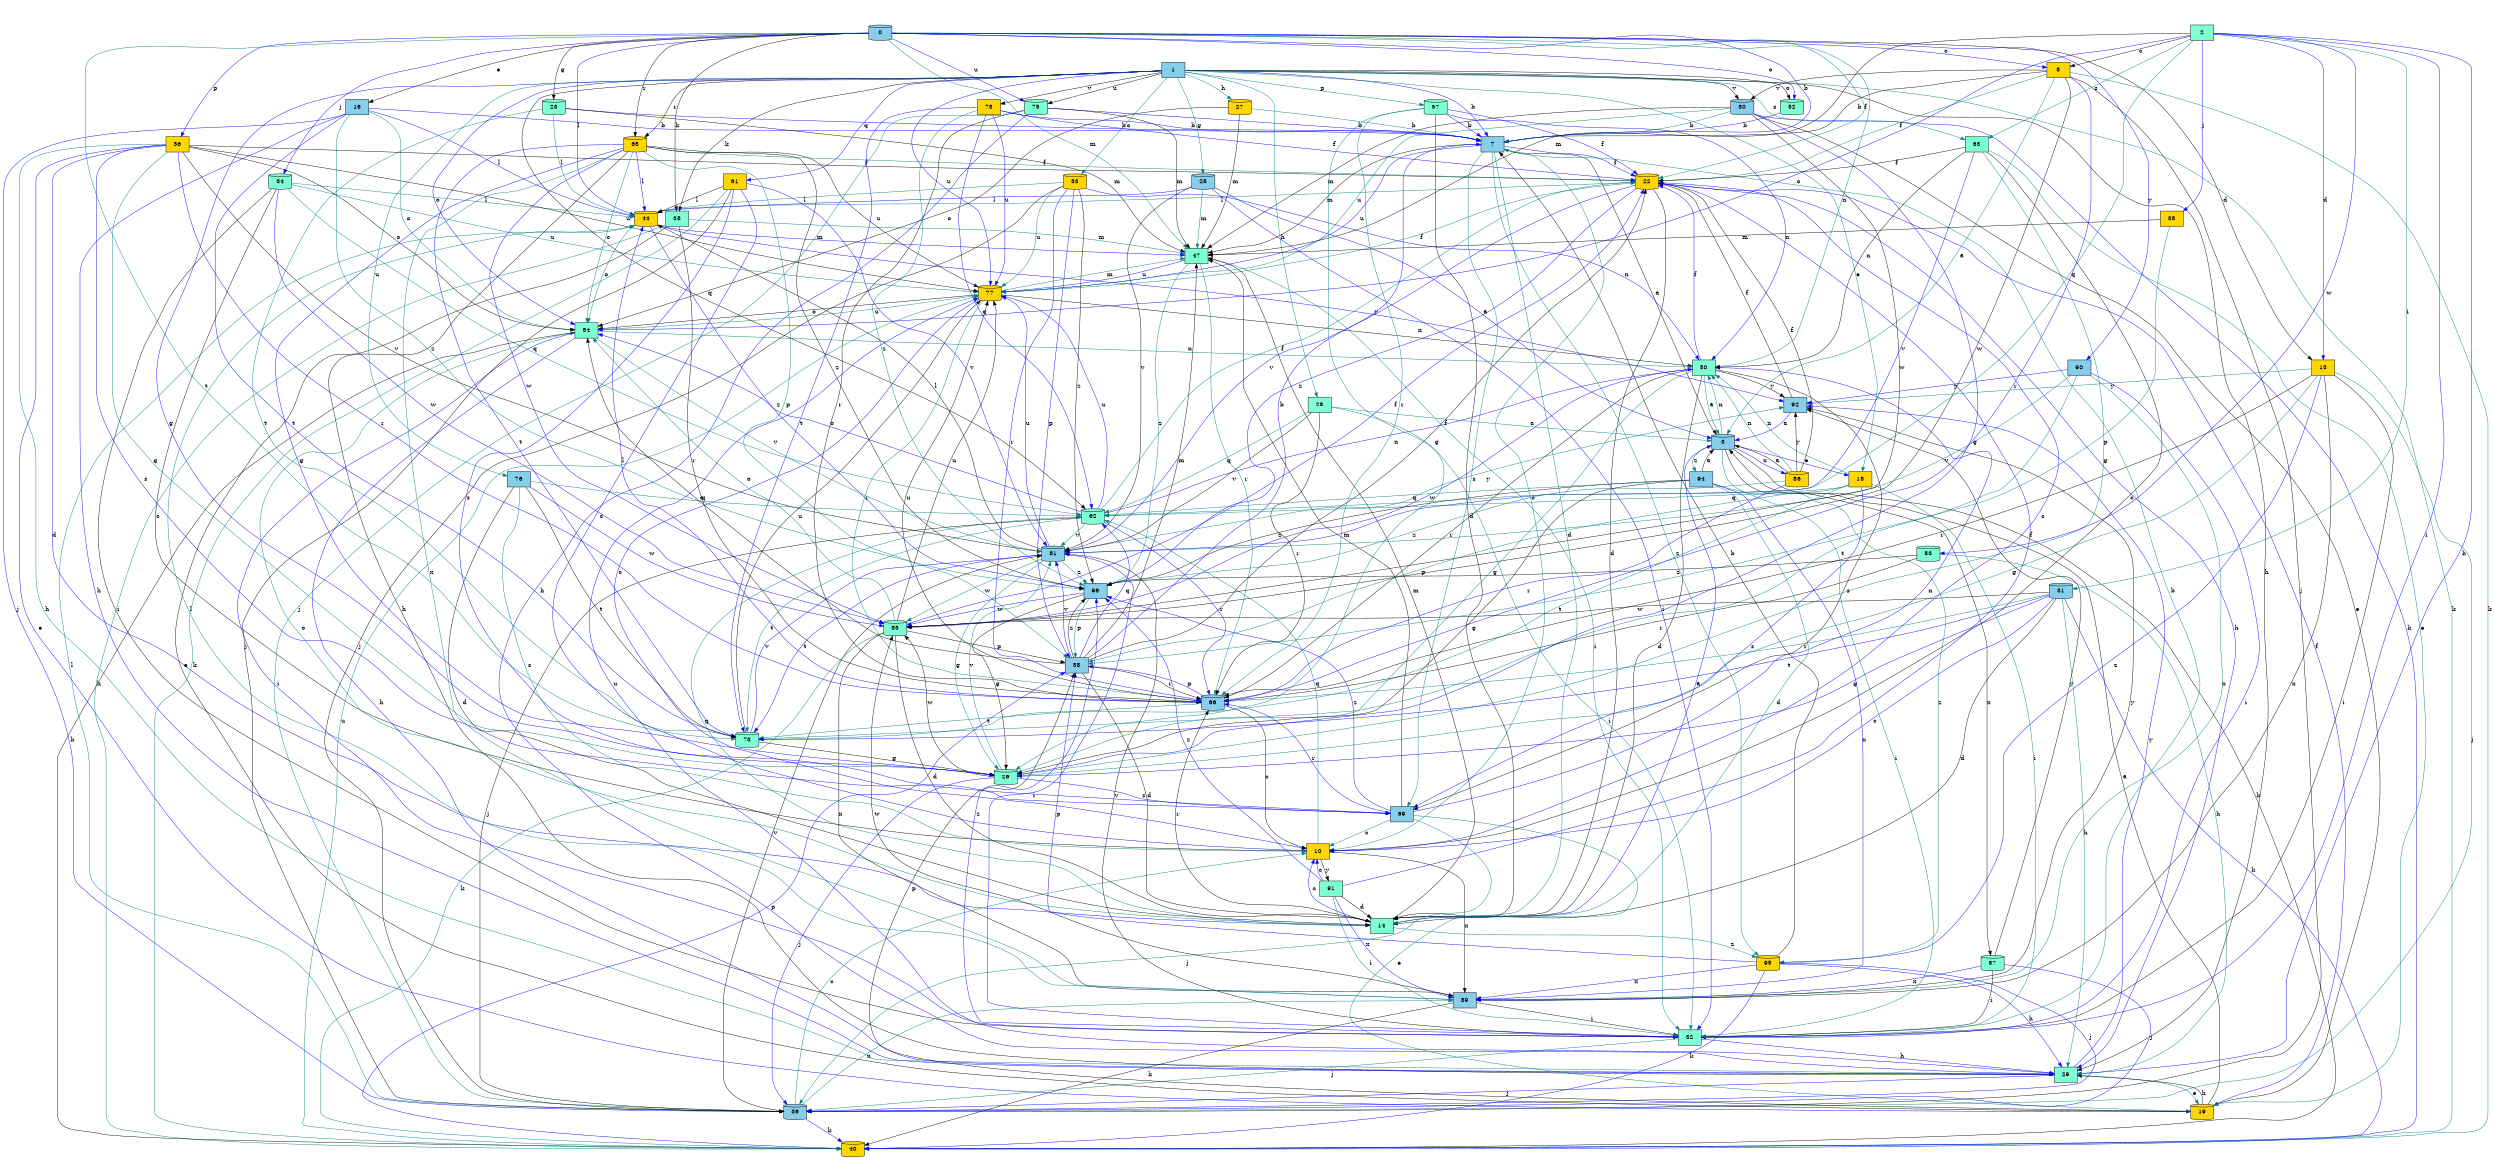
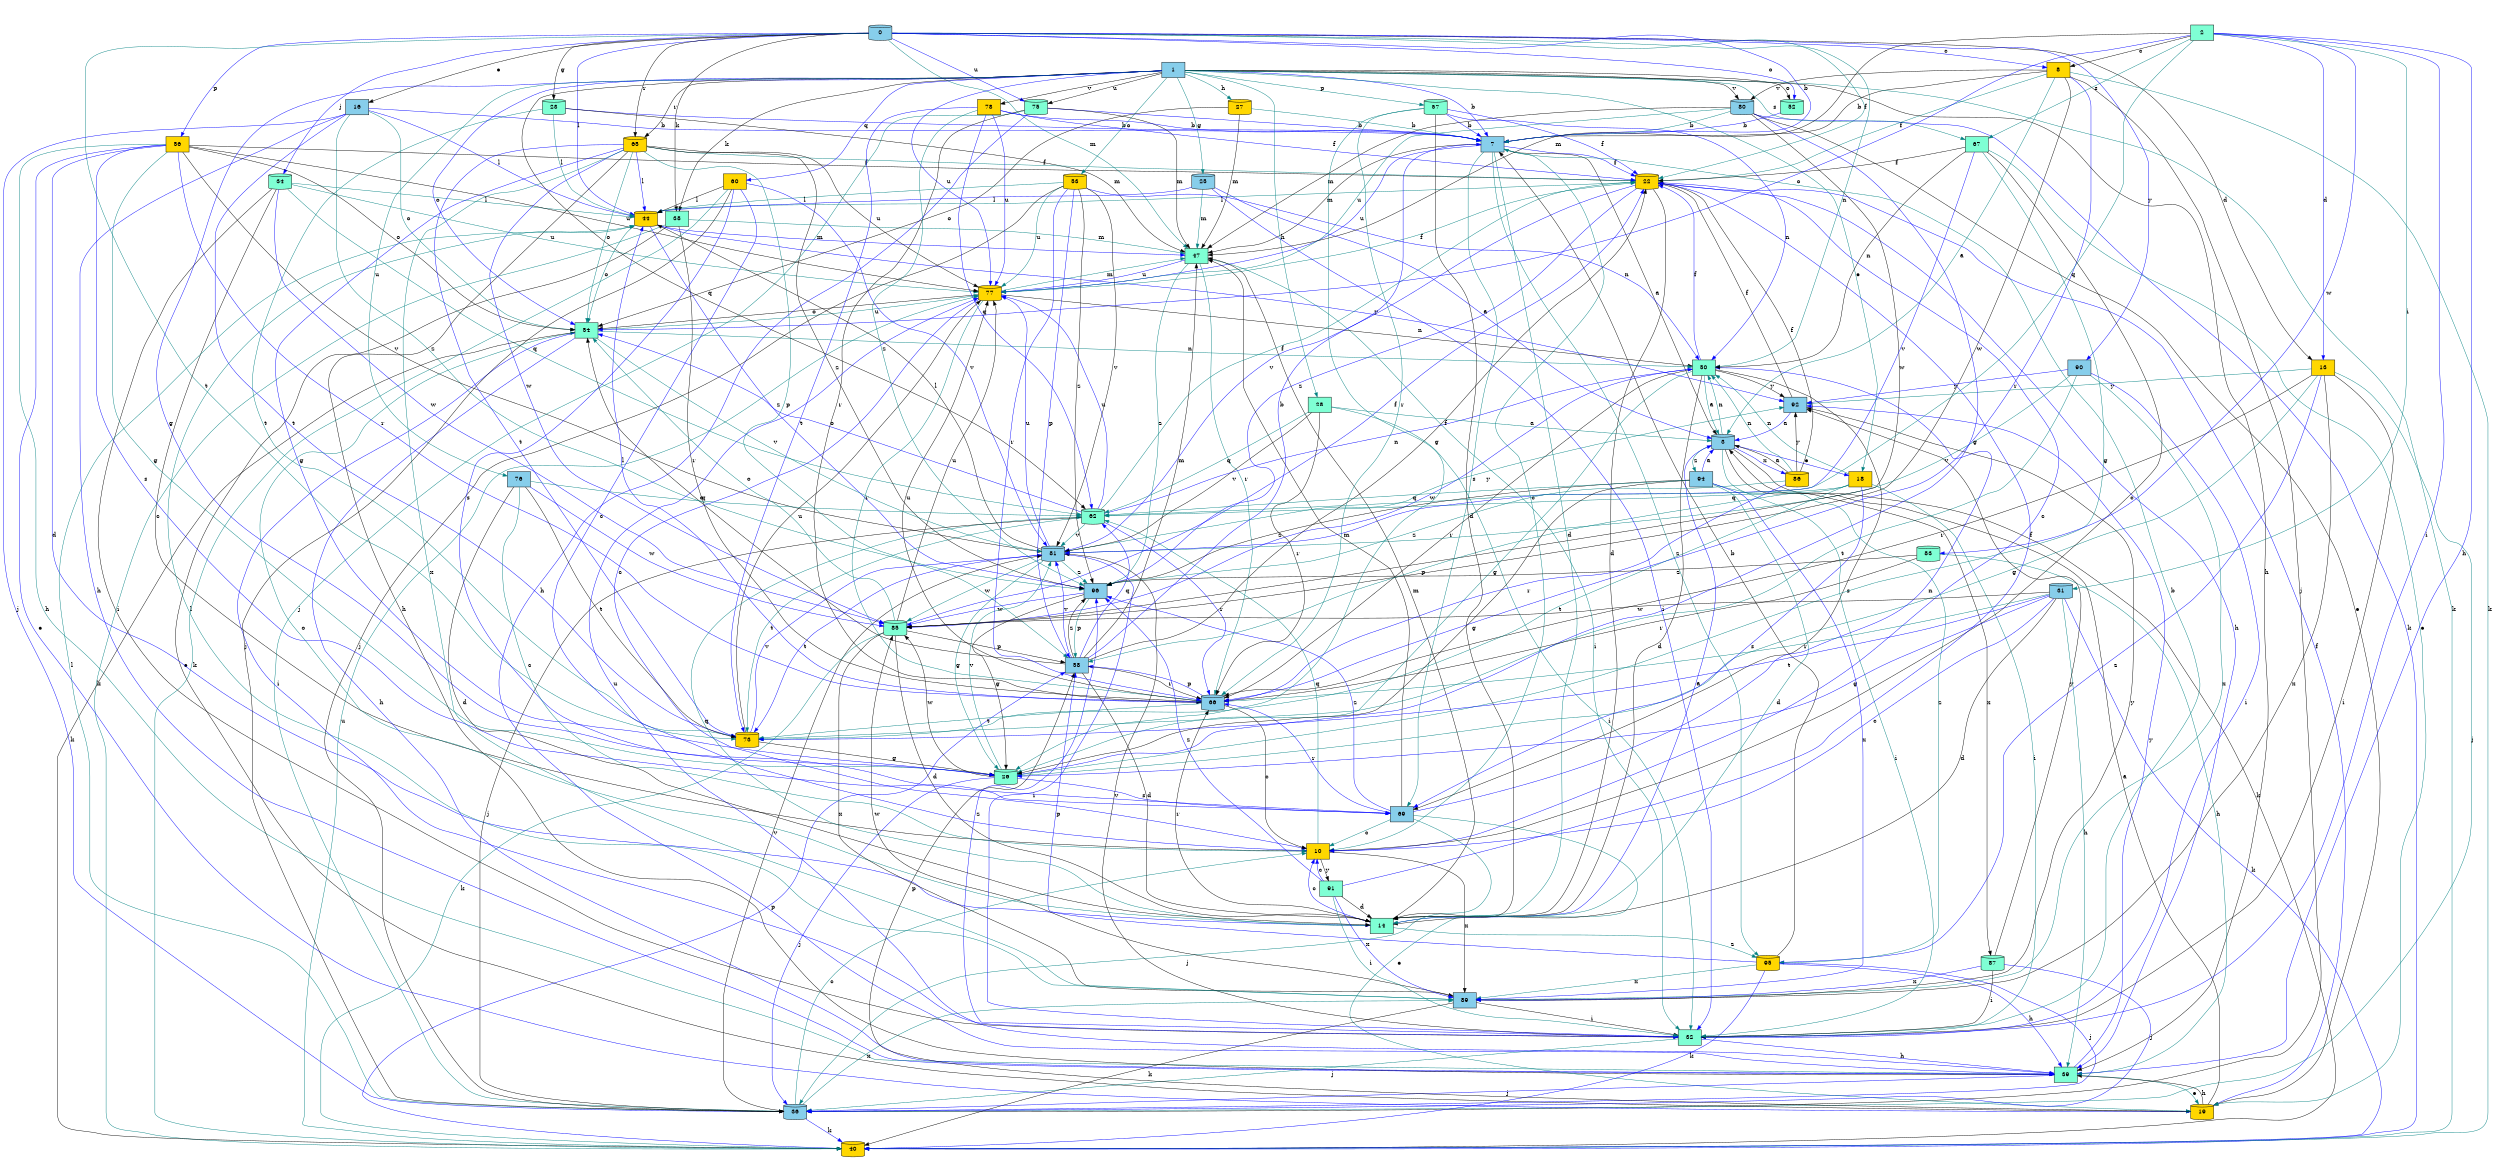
(1977, 144) -> (1977, 144)
(735, 182) -> (735, 182)
(2172, 219) -> none
(1141, 367) -> (1113, 365)
(1705, 461) -> (1705, 461)
(747, 740) -> (747, 740)
(1618, 981) -> (1618, 981)
(2066, 1075) -> (2066, 1075)
